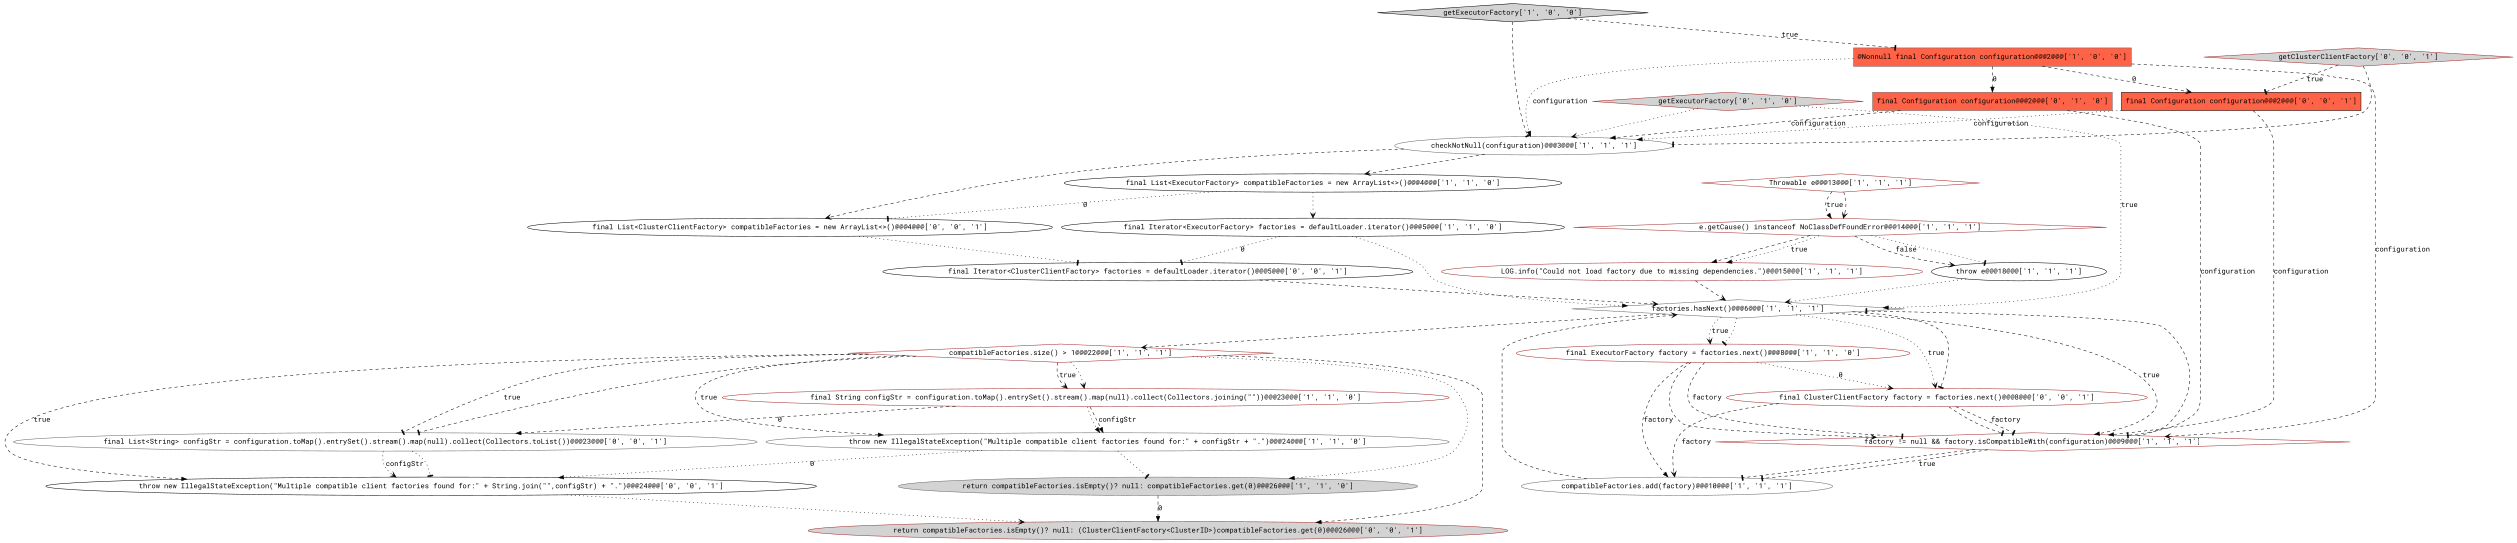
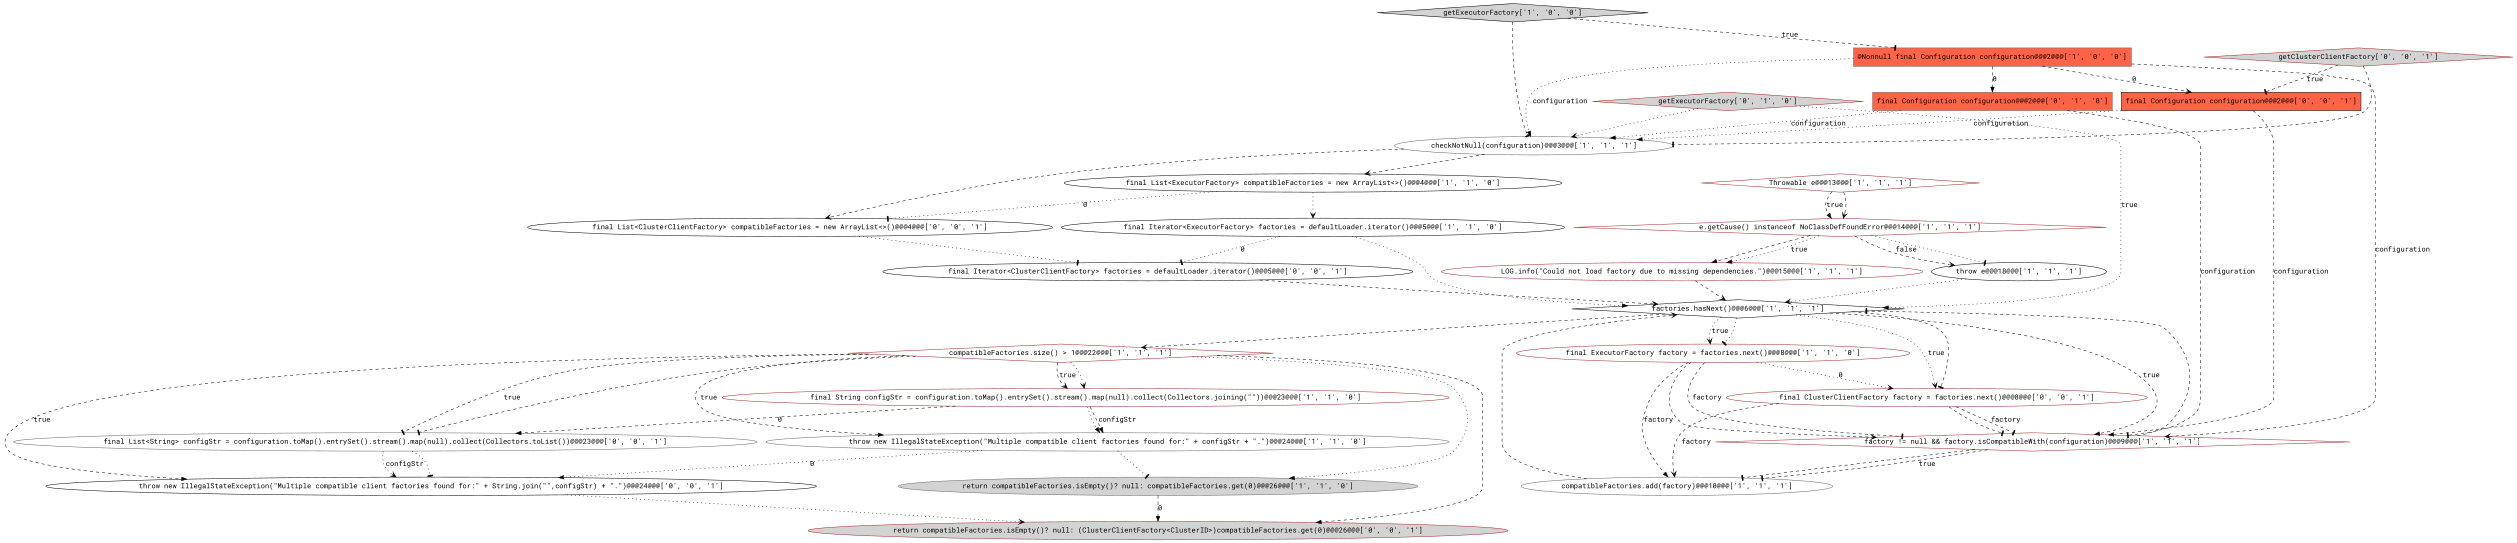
(1758, 124) -> (1758, 124)
(1738, 309) -> (1738, 309)
